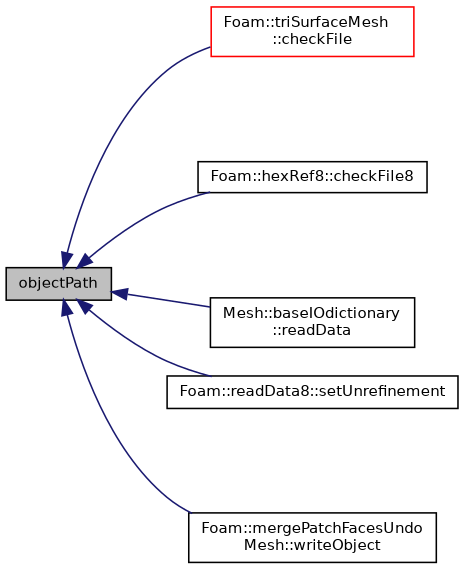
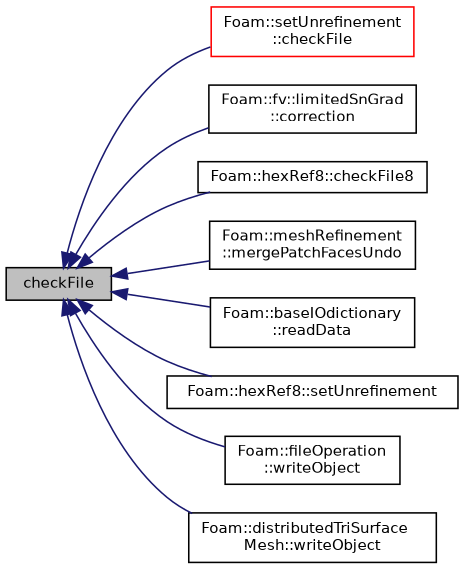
(313, 32) -> (313, 32)
none -> (313, 109)
none -> (313, 245)
(59, 284) -> (59, 284)
(313, 323) -> (313, 323)
(313, 392) -> (313, 392)
none -> (313, 460)
(313, 538) -> (313, 538)
